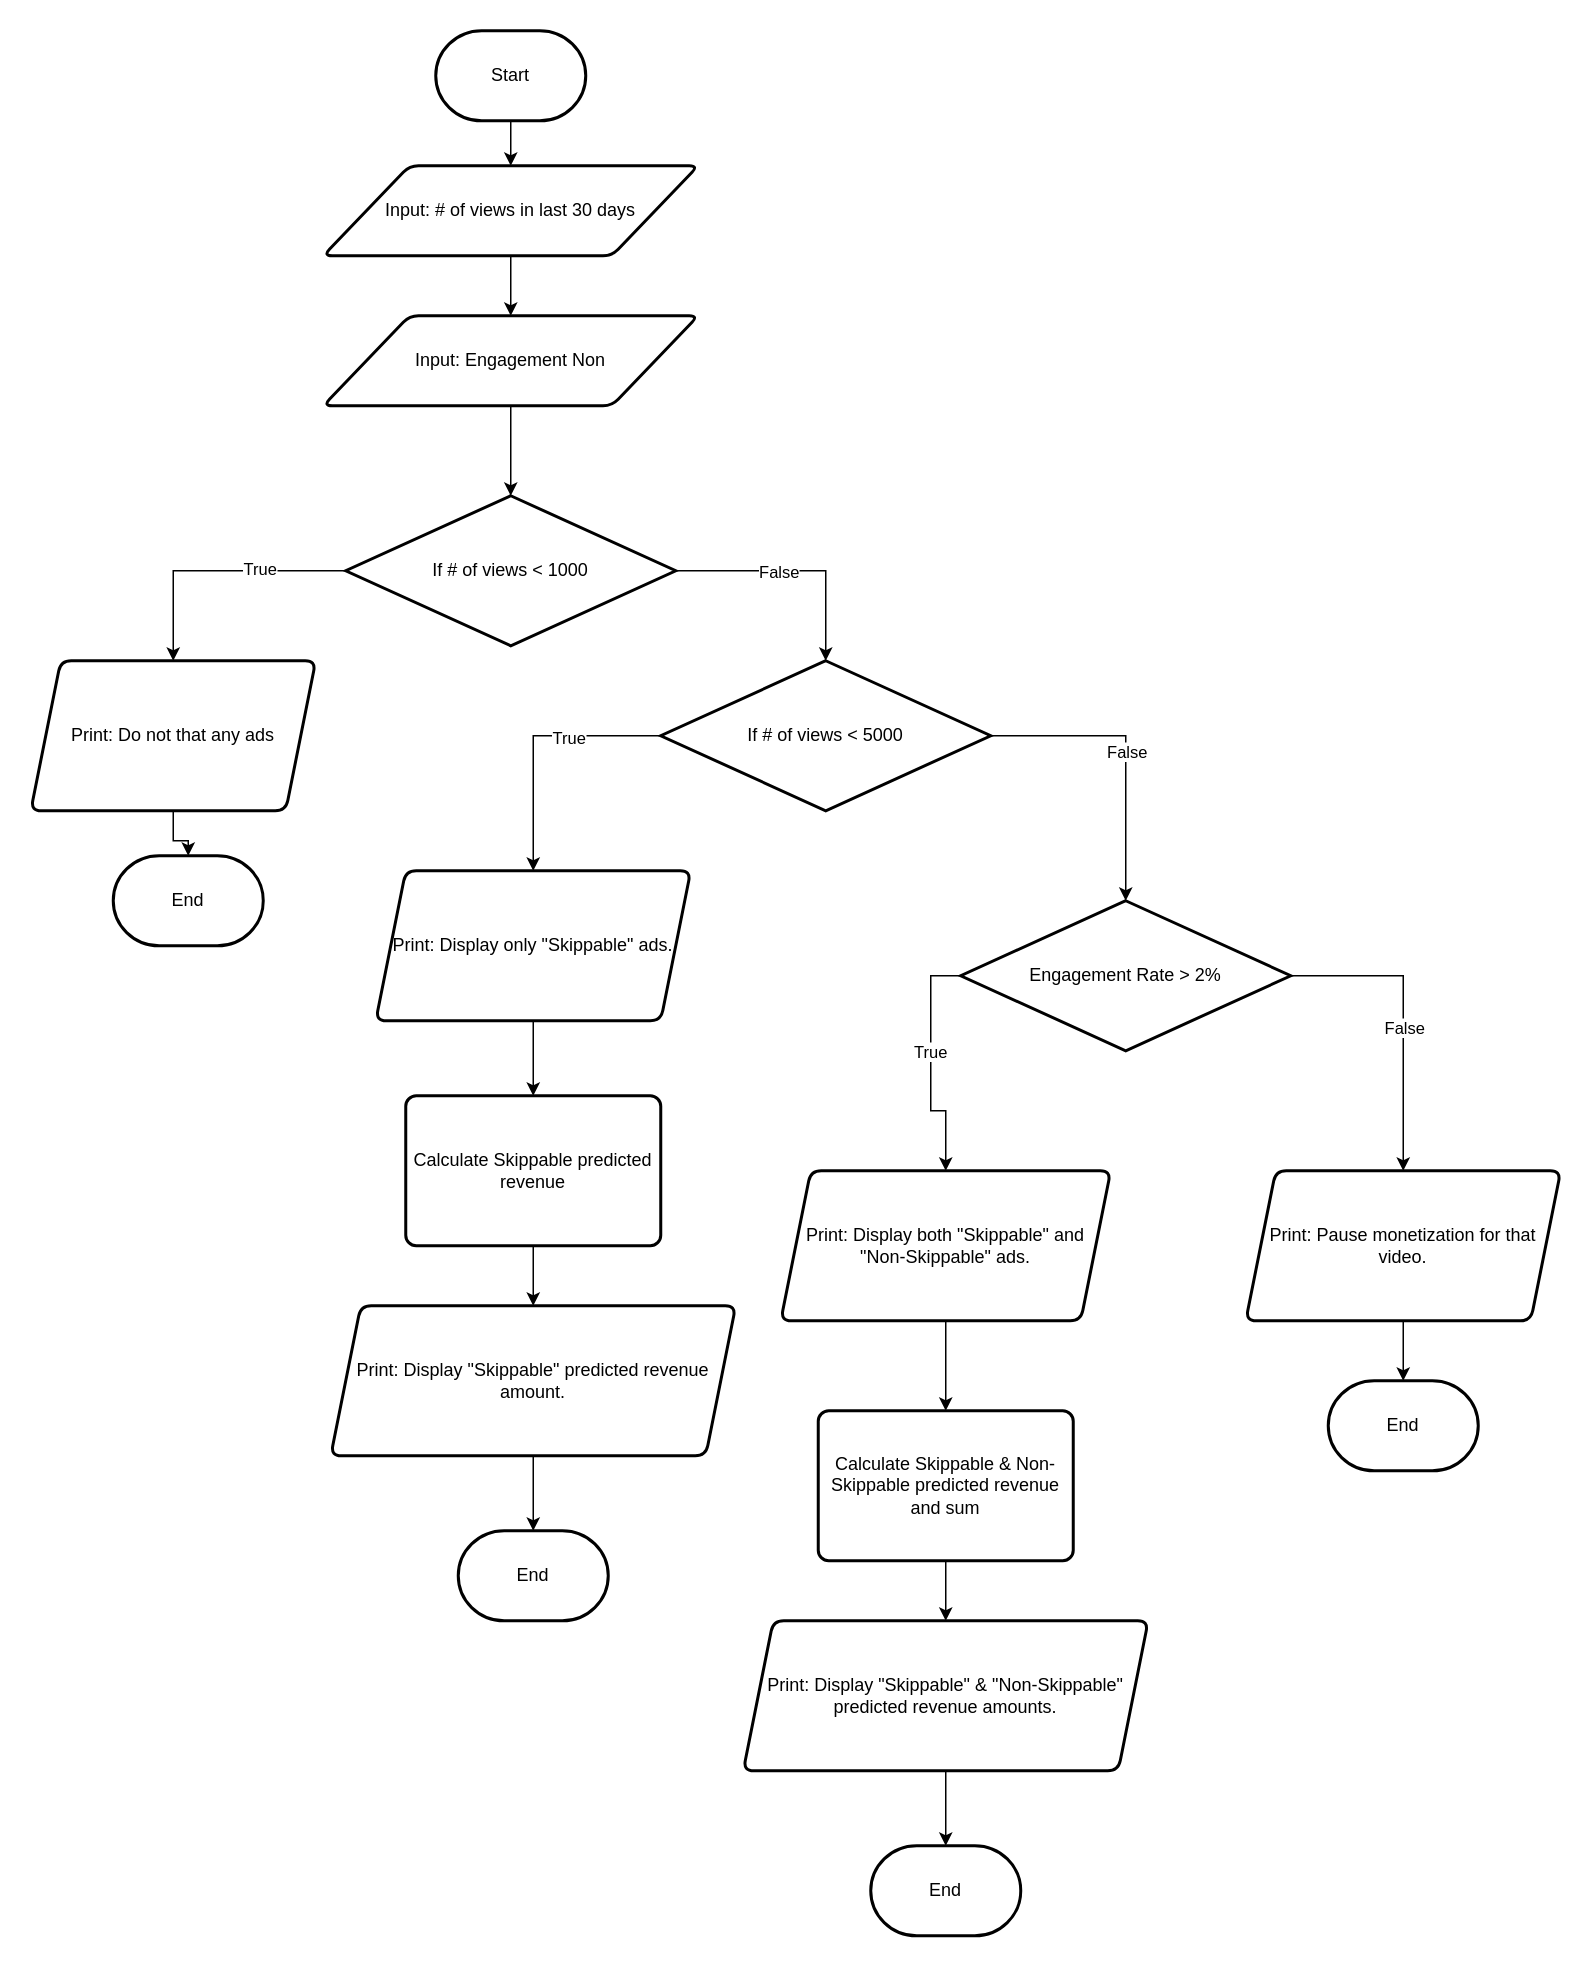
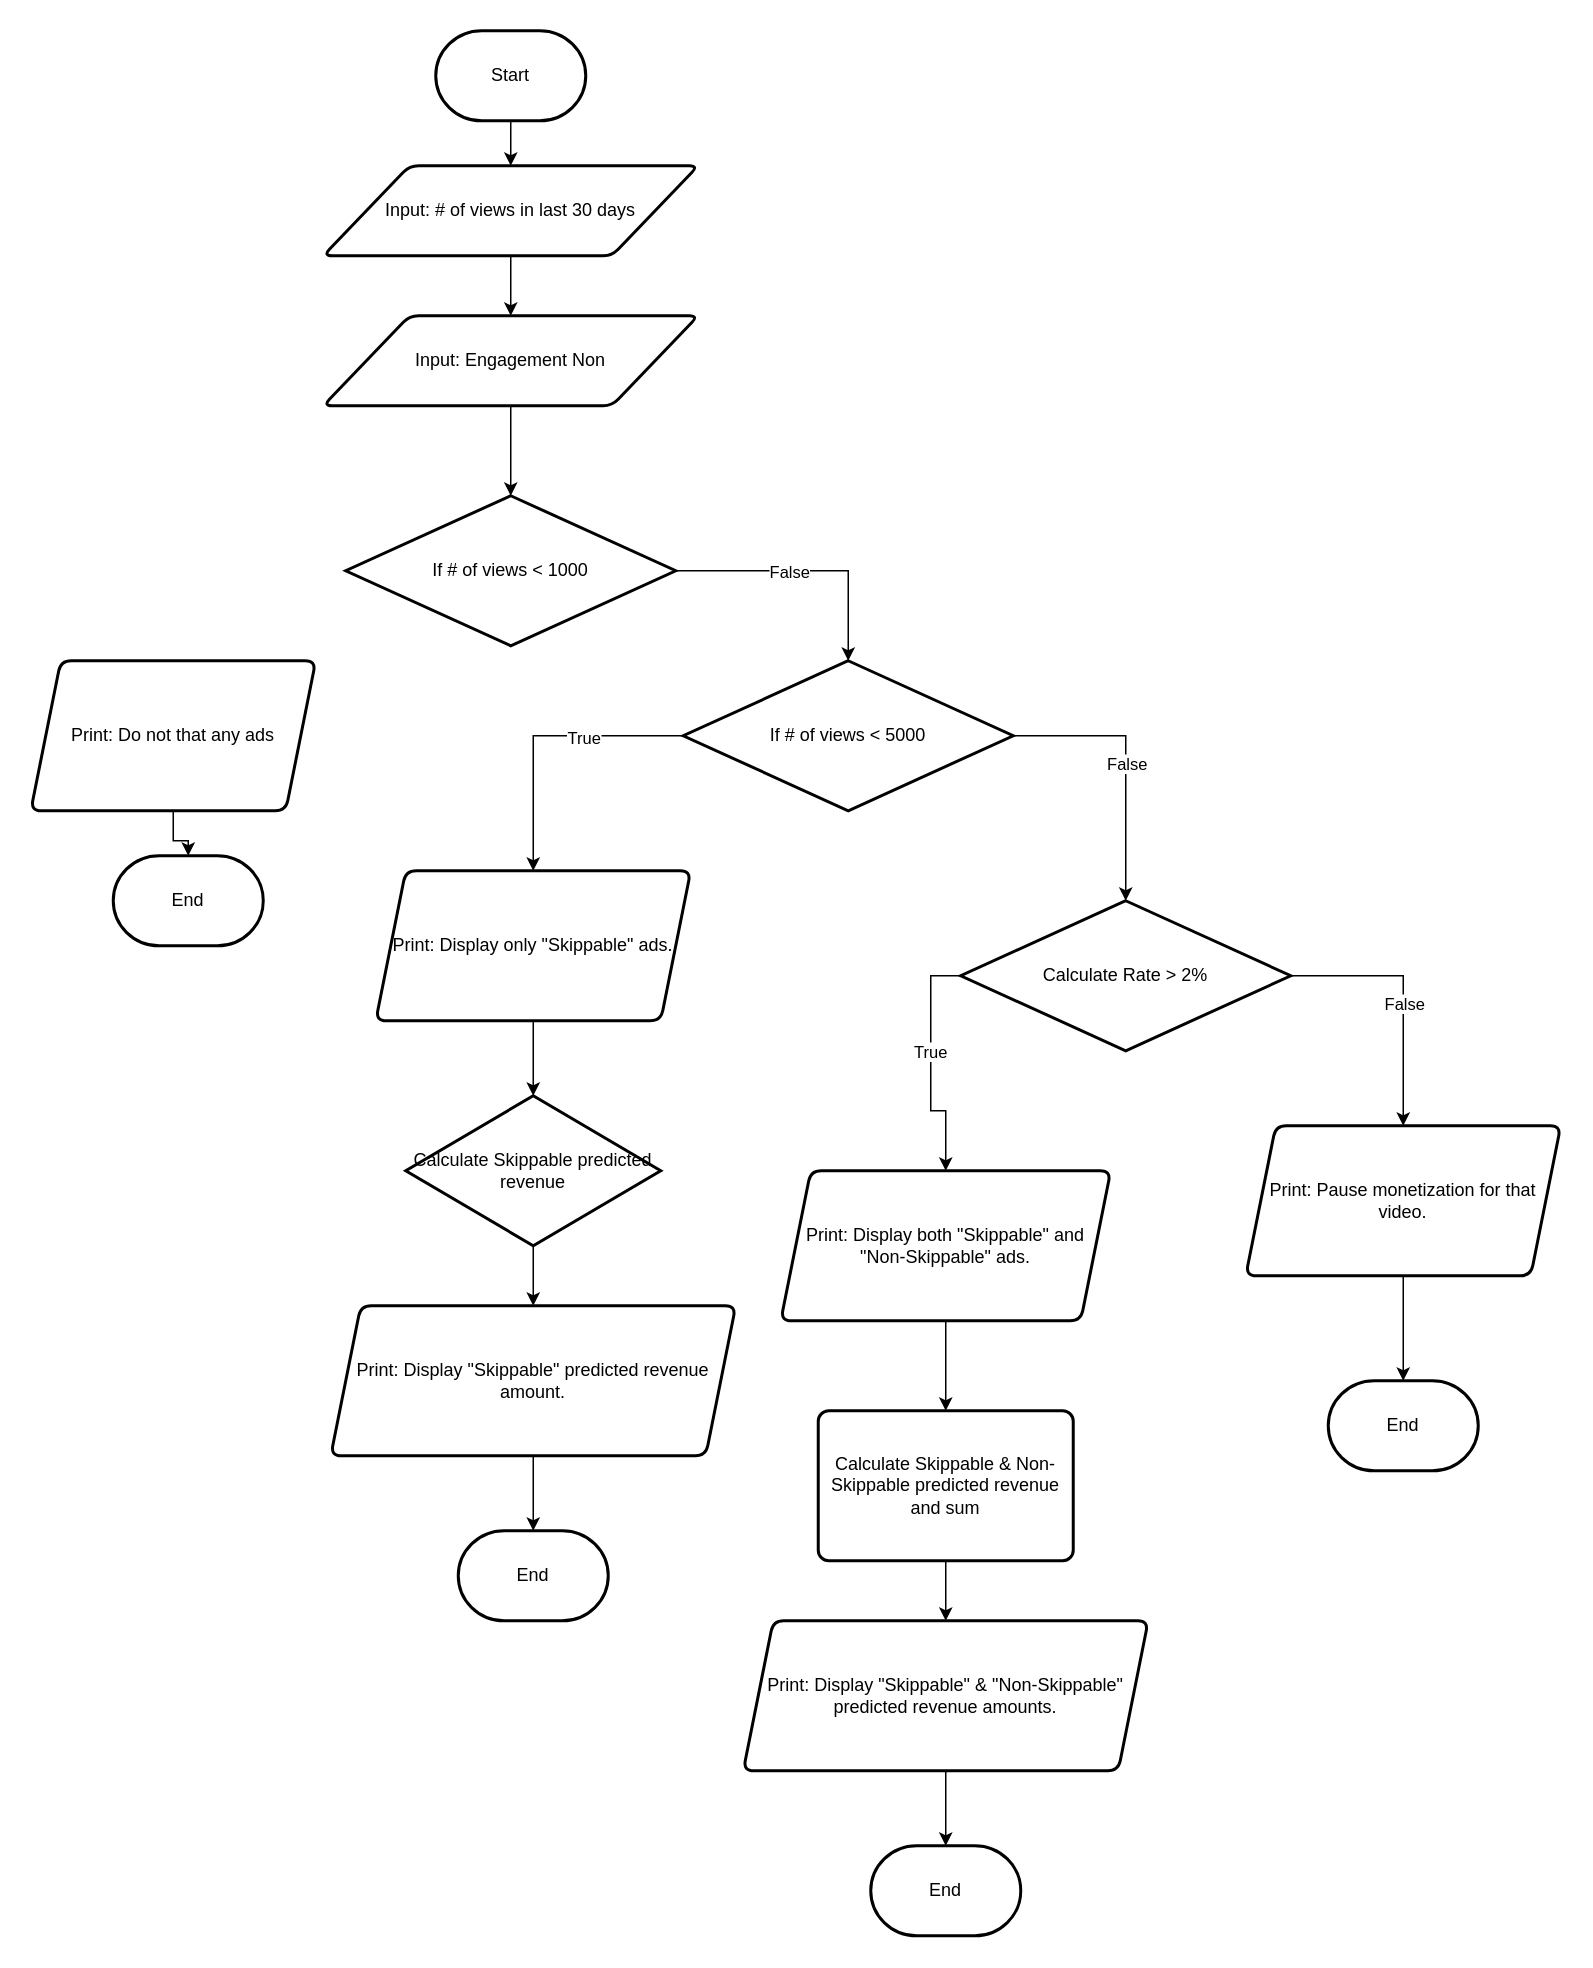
(218, 571) -> none
(826, 736) -> (848, 736)
(1126, 976) -> (1126, 976)
(533, 1171) -> (533, 1171)
(1403, 1246) -> (1403, 1201)
